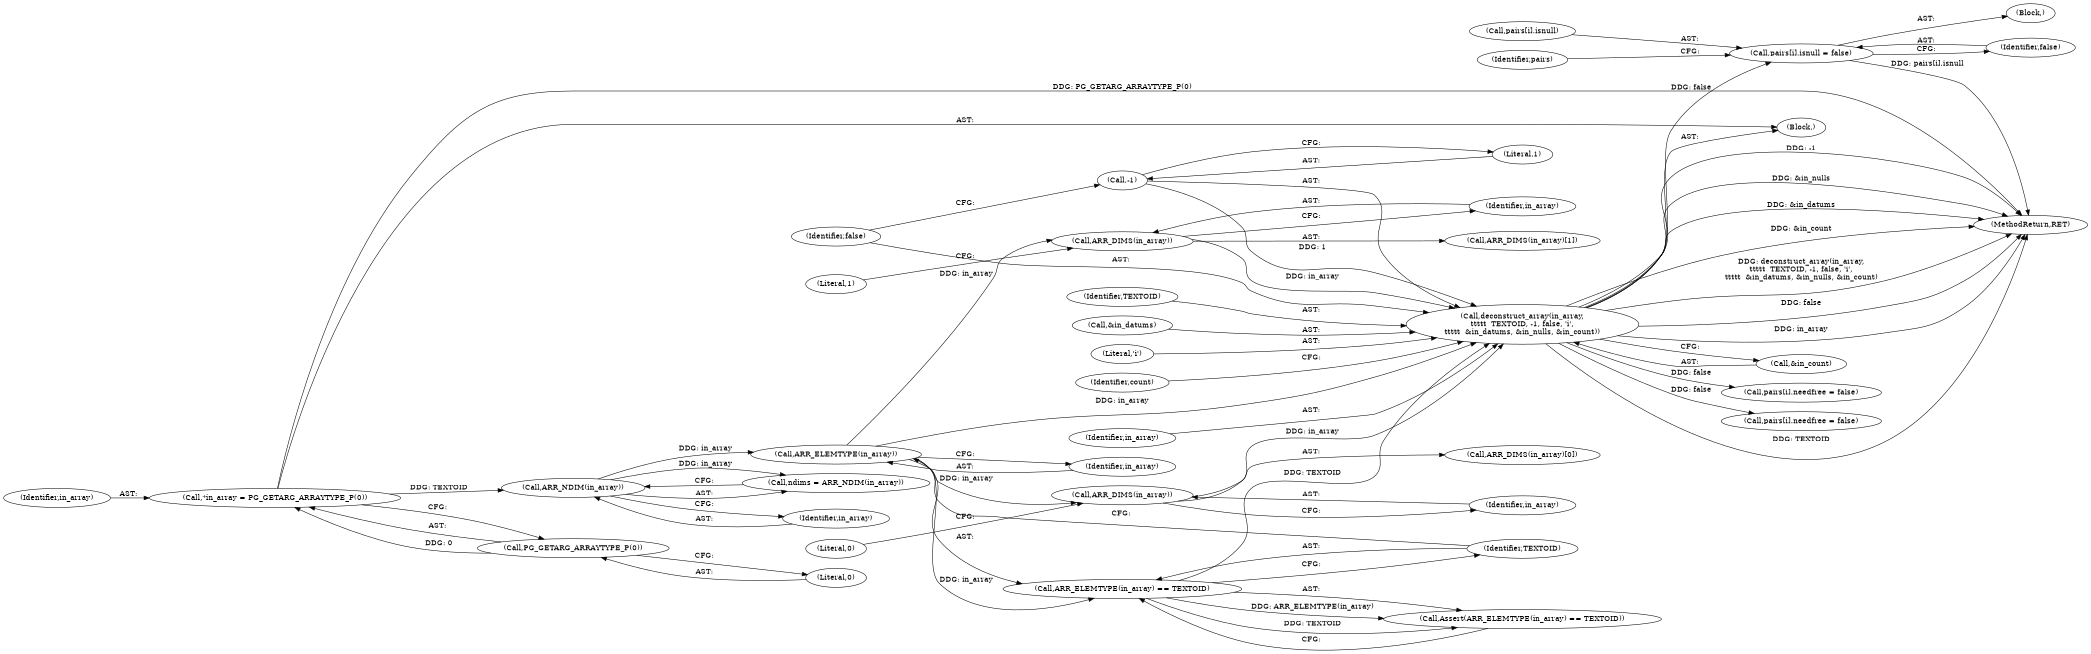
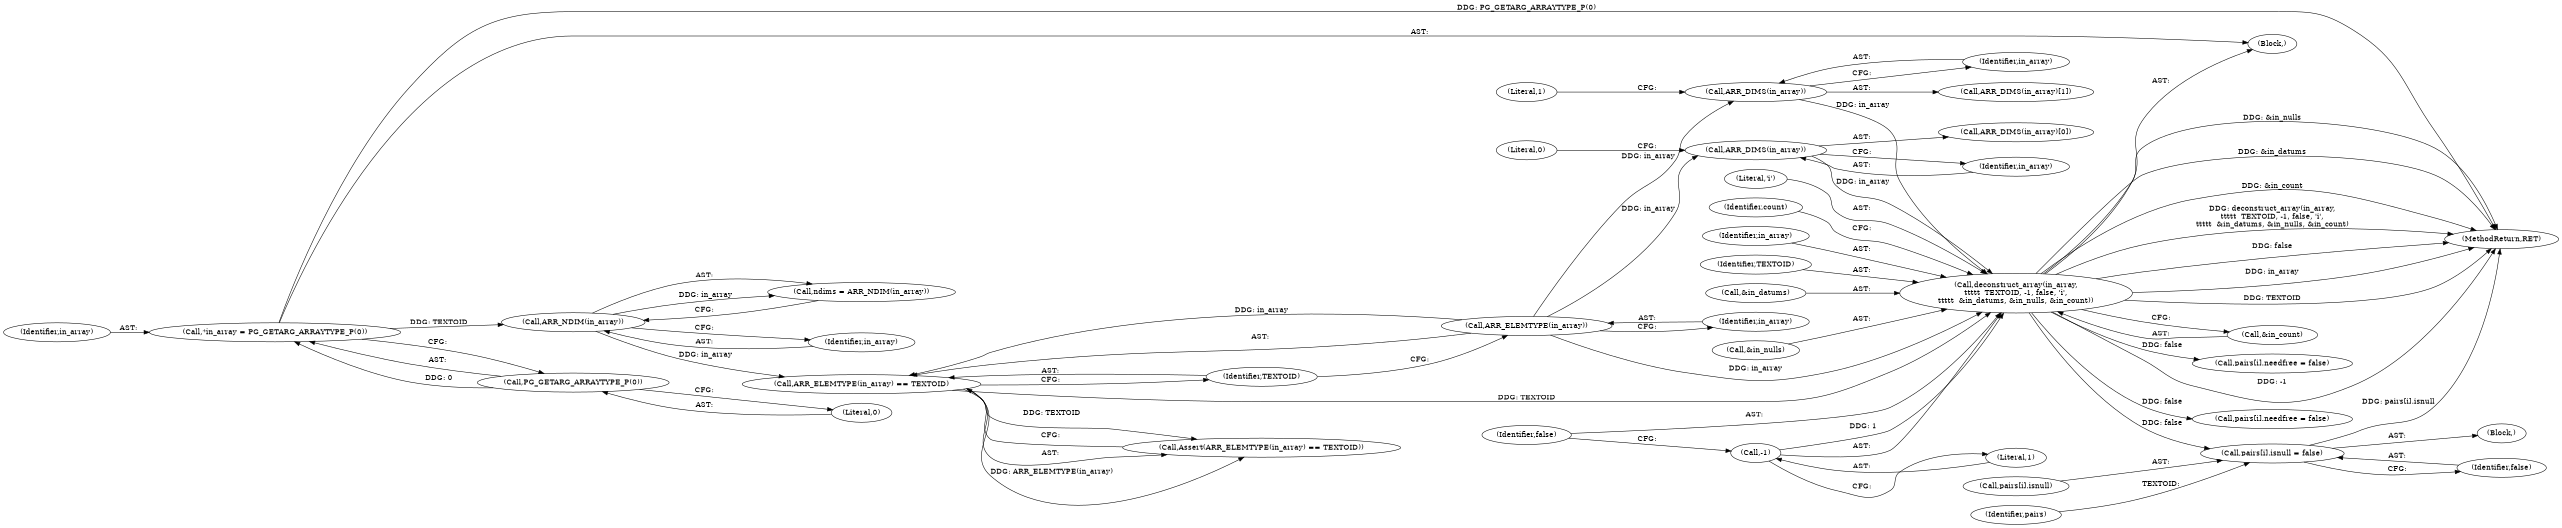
(1691, 52) -> (2162, 484)
none -> (1756, 350)
(672, 459) -> (686, 360)
